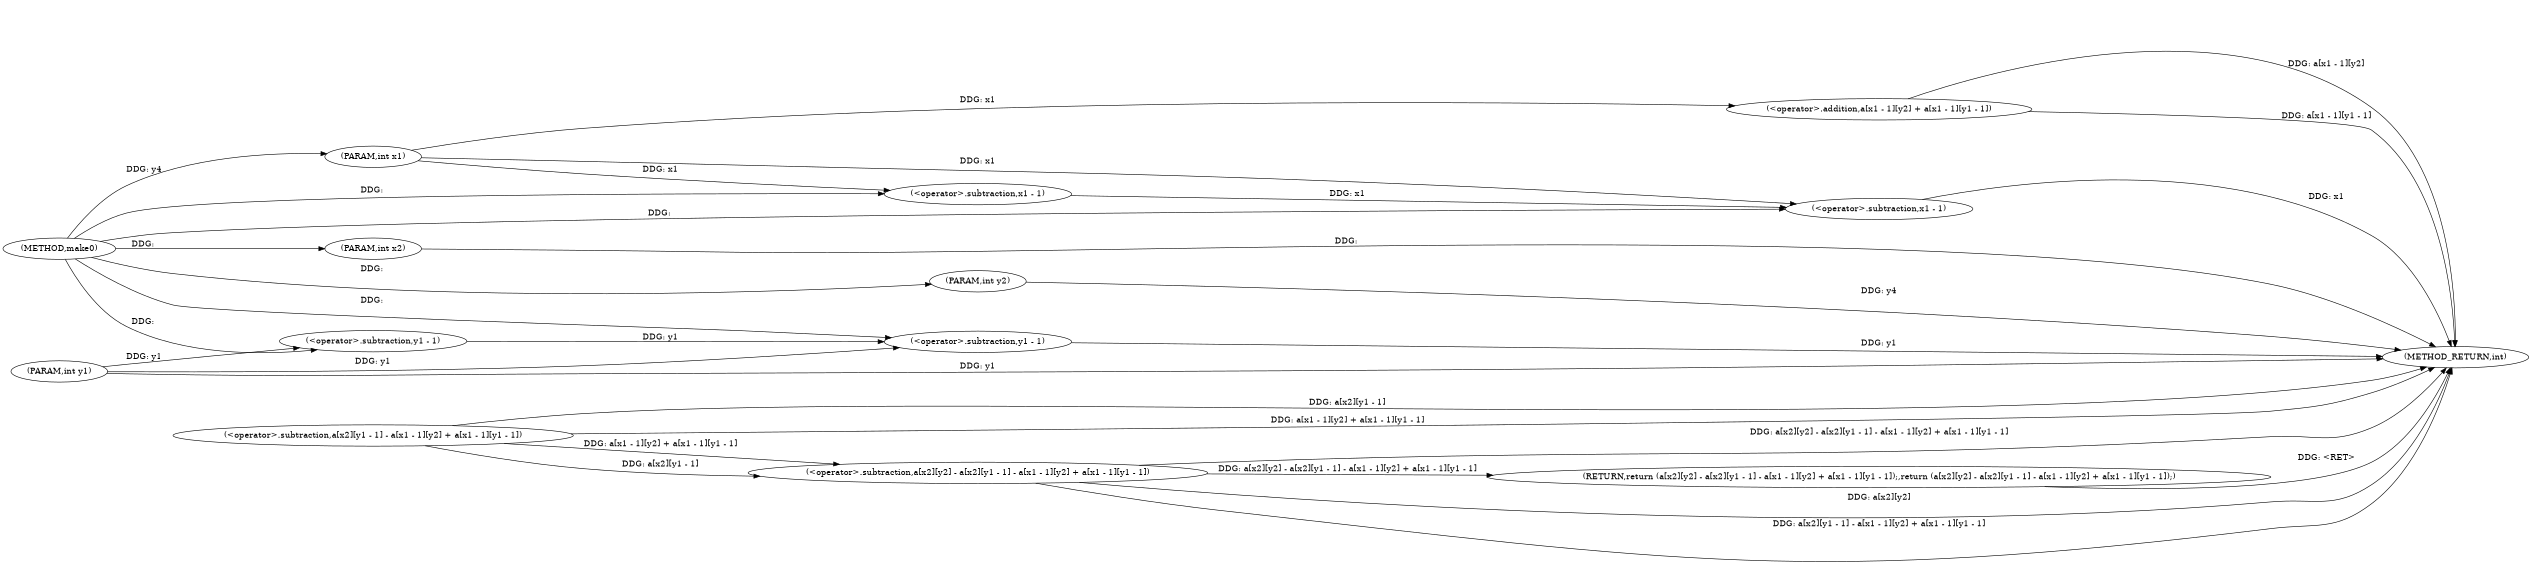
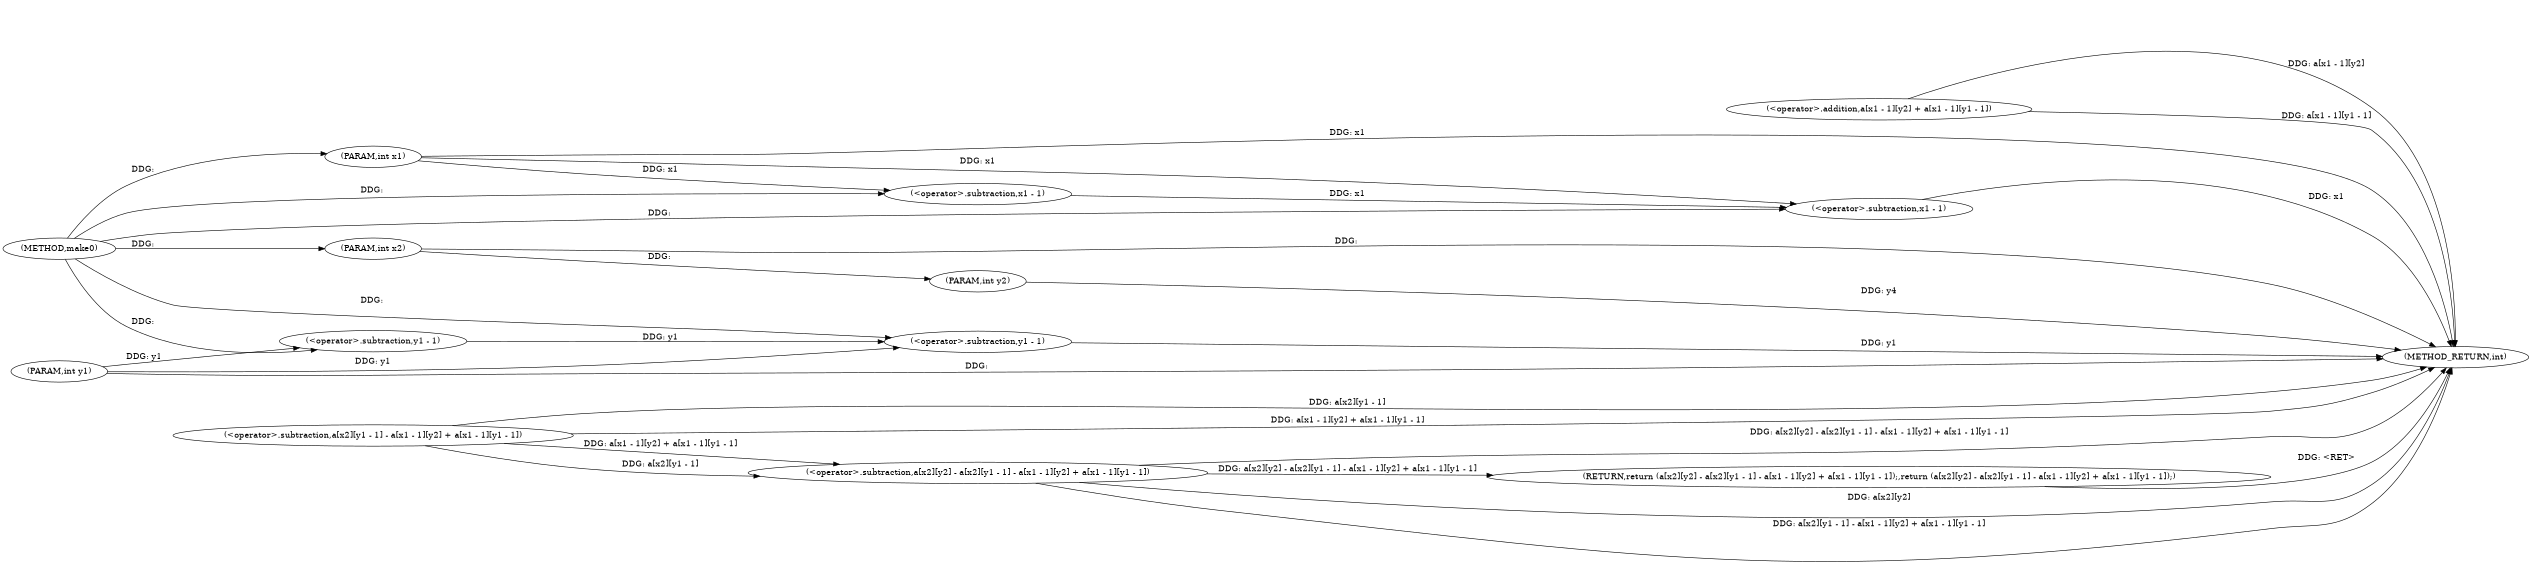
(1069, 106) -> (1486, 137)
(144, 170) -> (144, 170)
(507, 293) -> (672, 266)
(978, 366) -> (978, 366)
